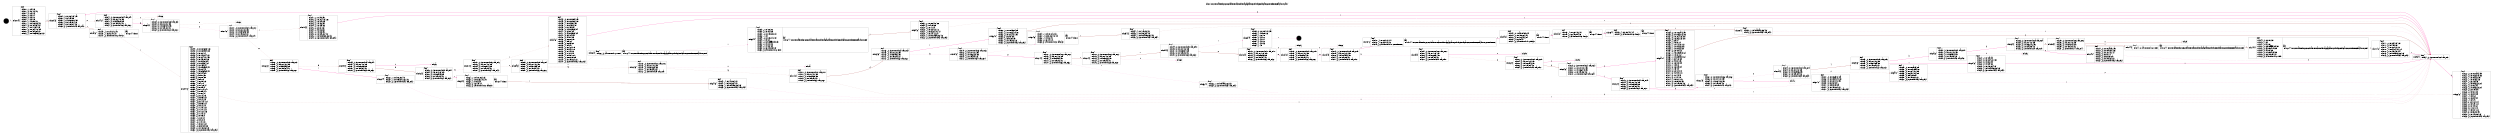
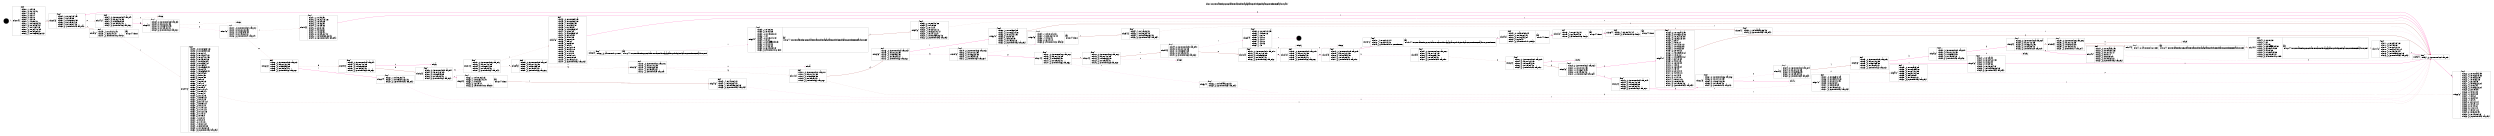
(1524, 54) -> none
